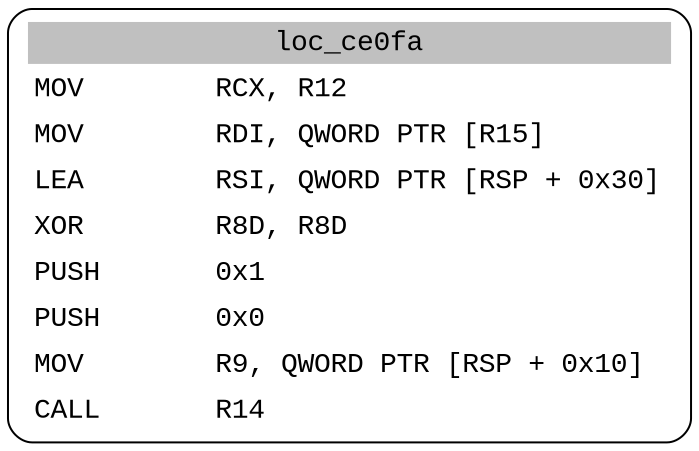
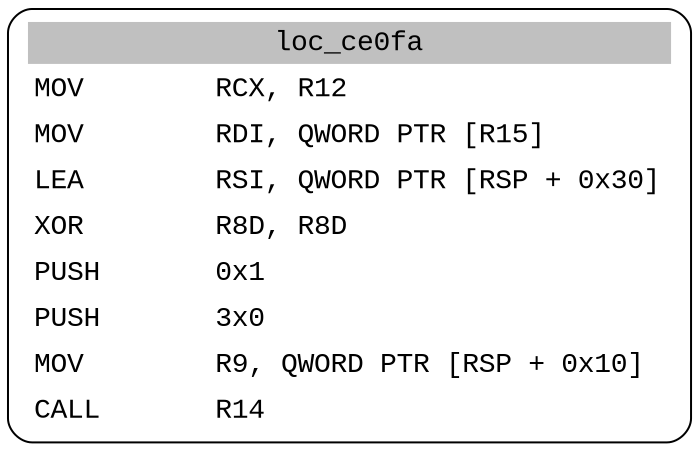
(150, 318) -> (150, 318)
